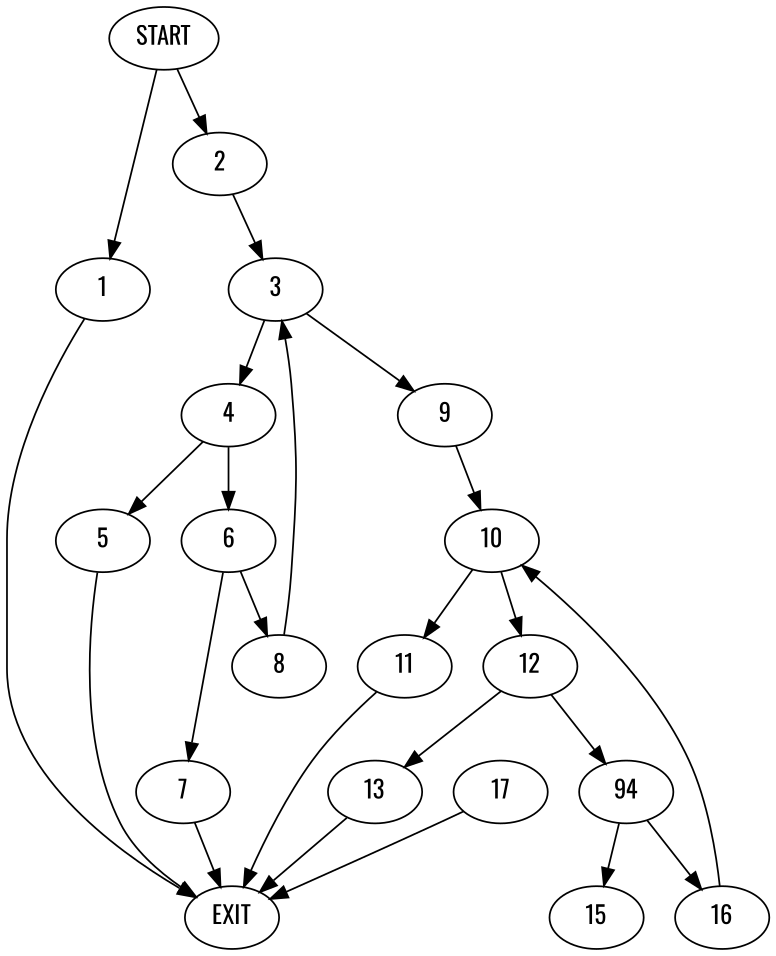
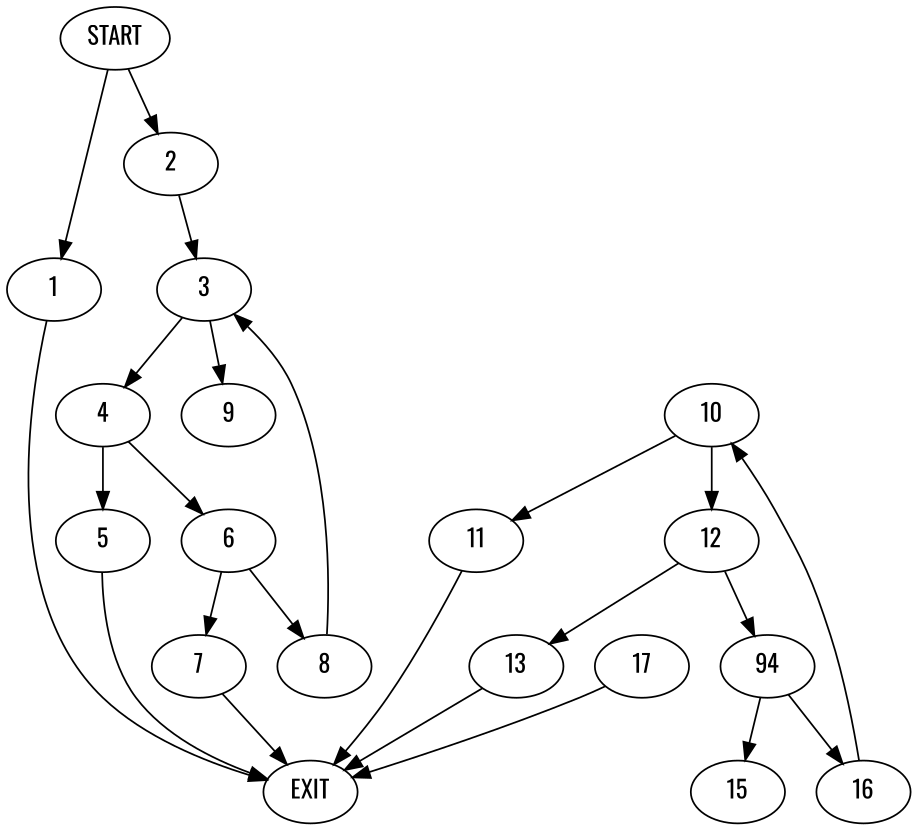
(465, 469) -> none
